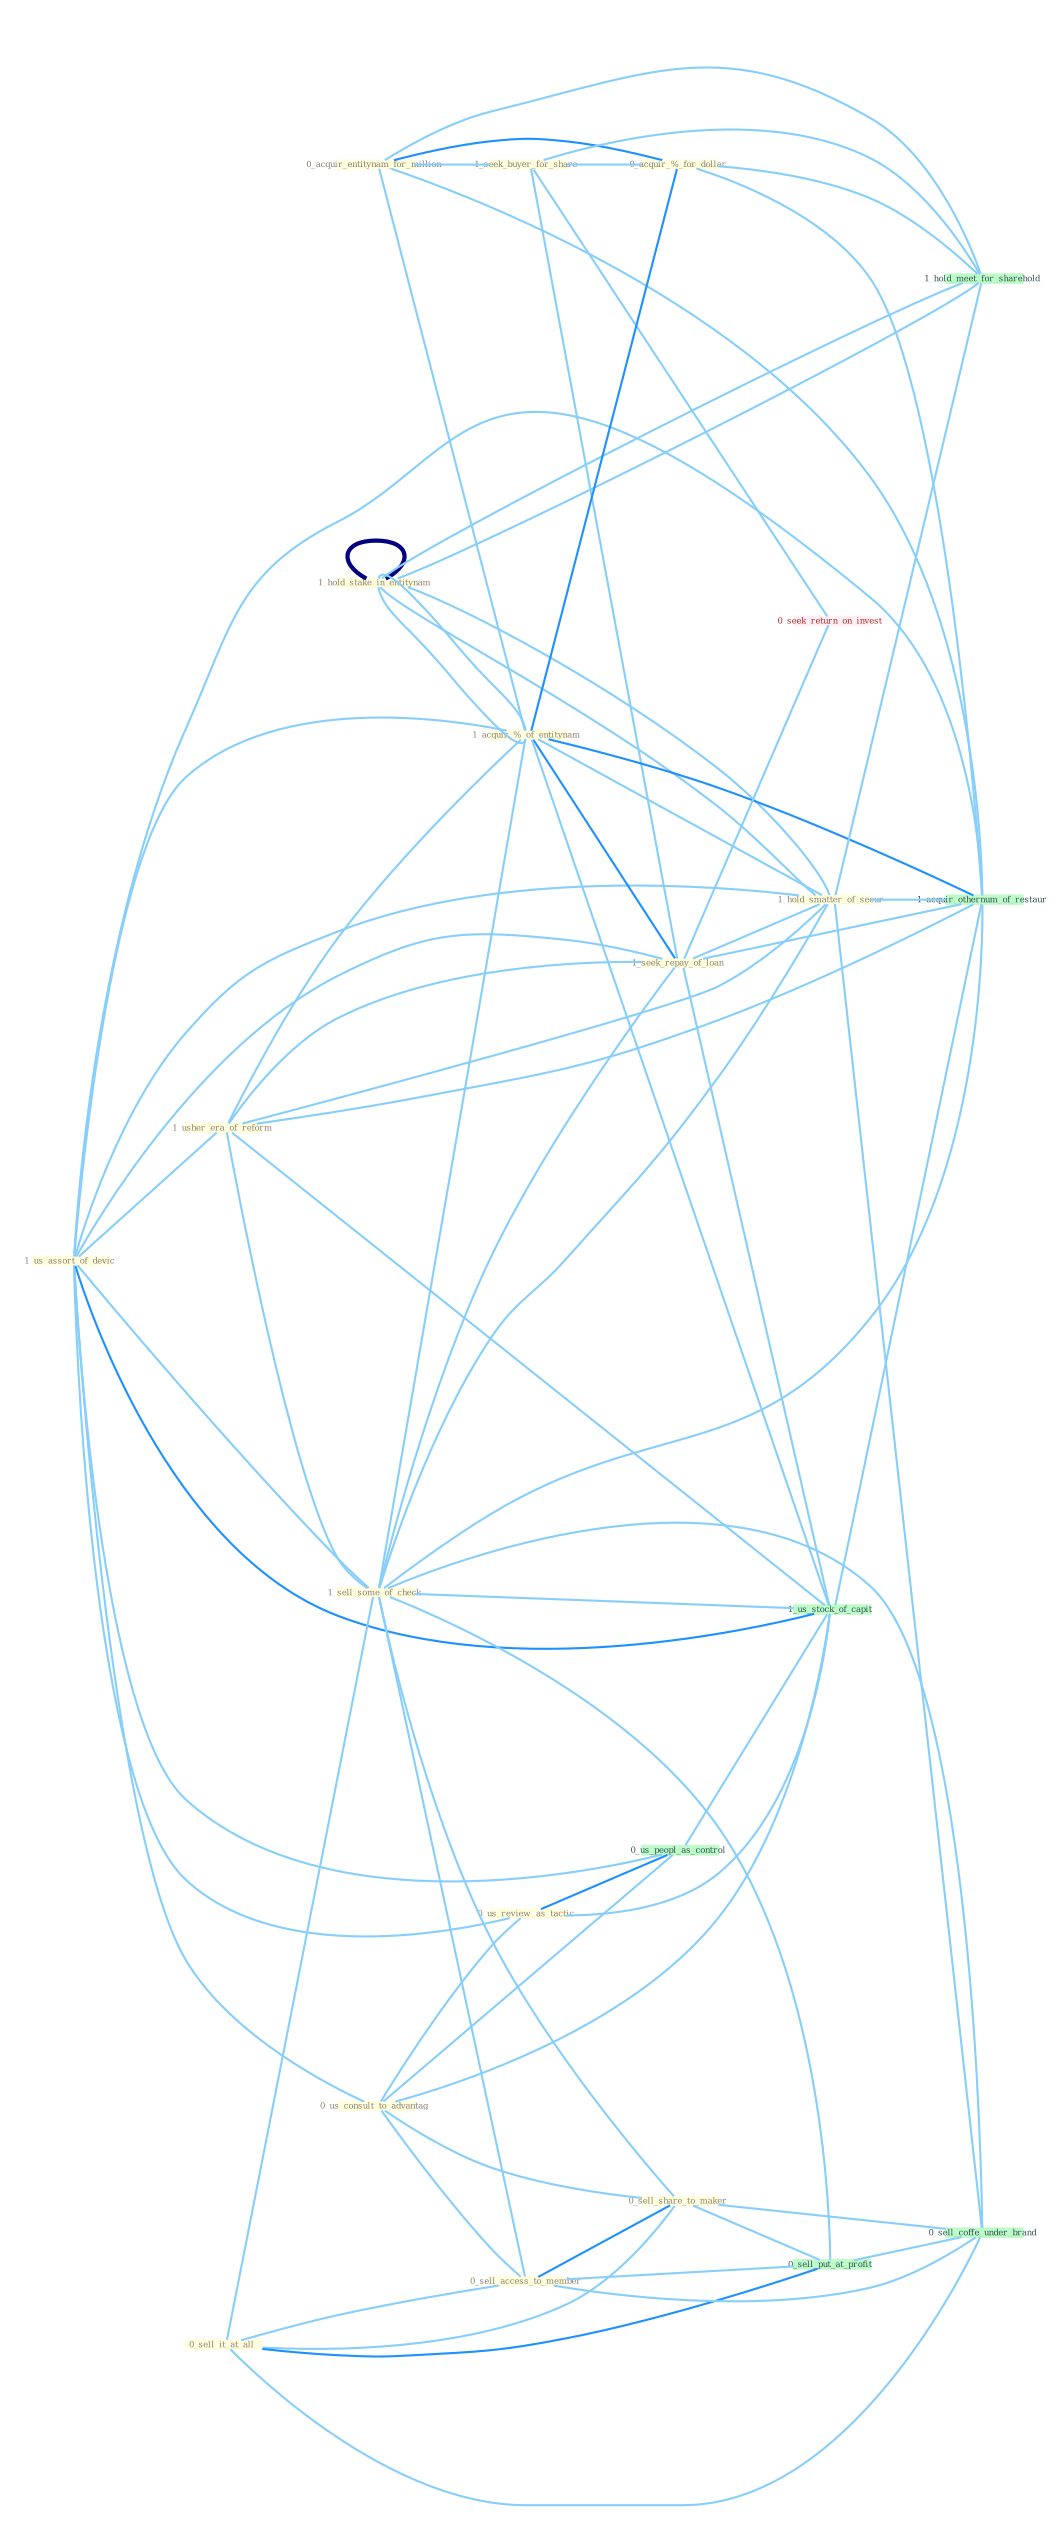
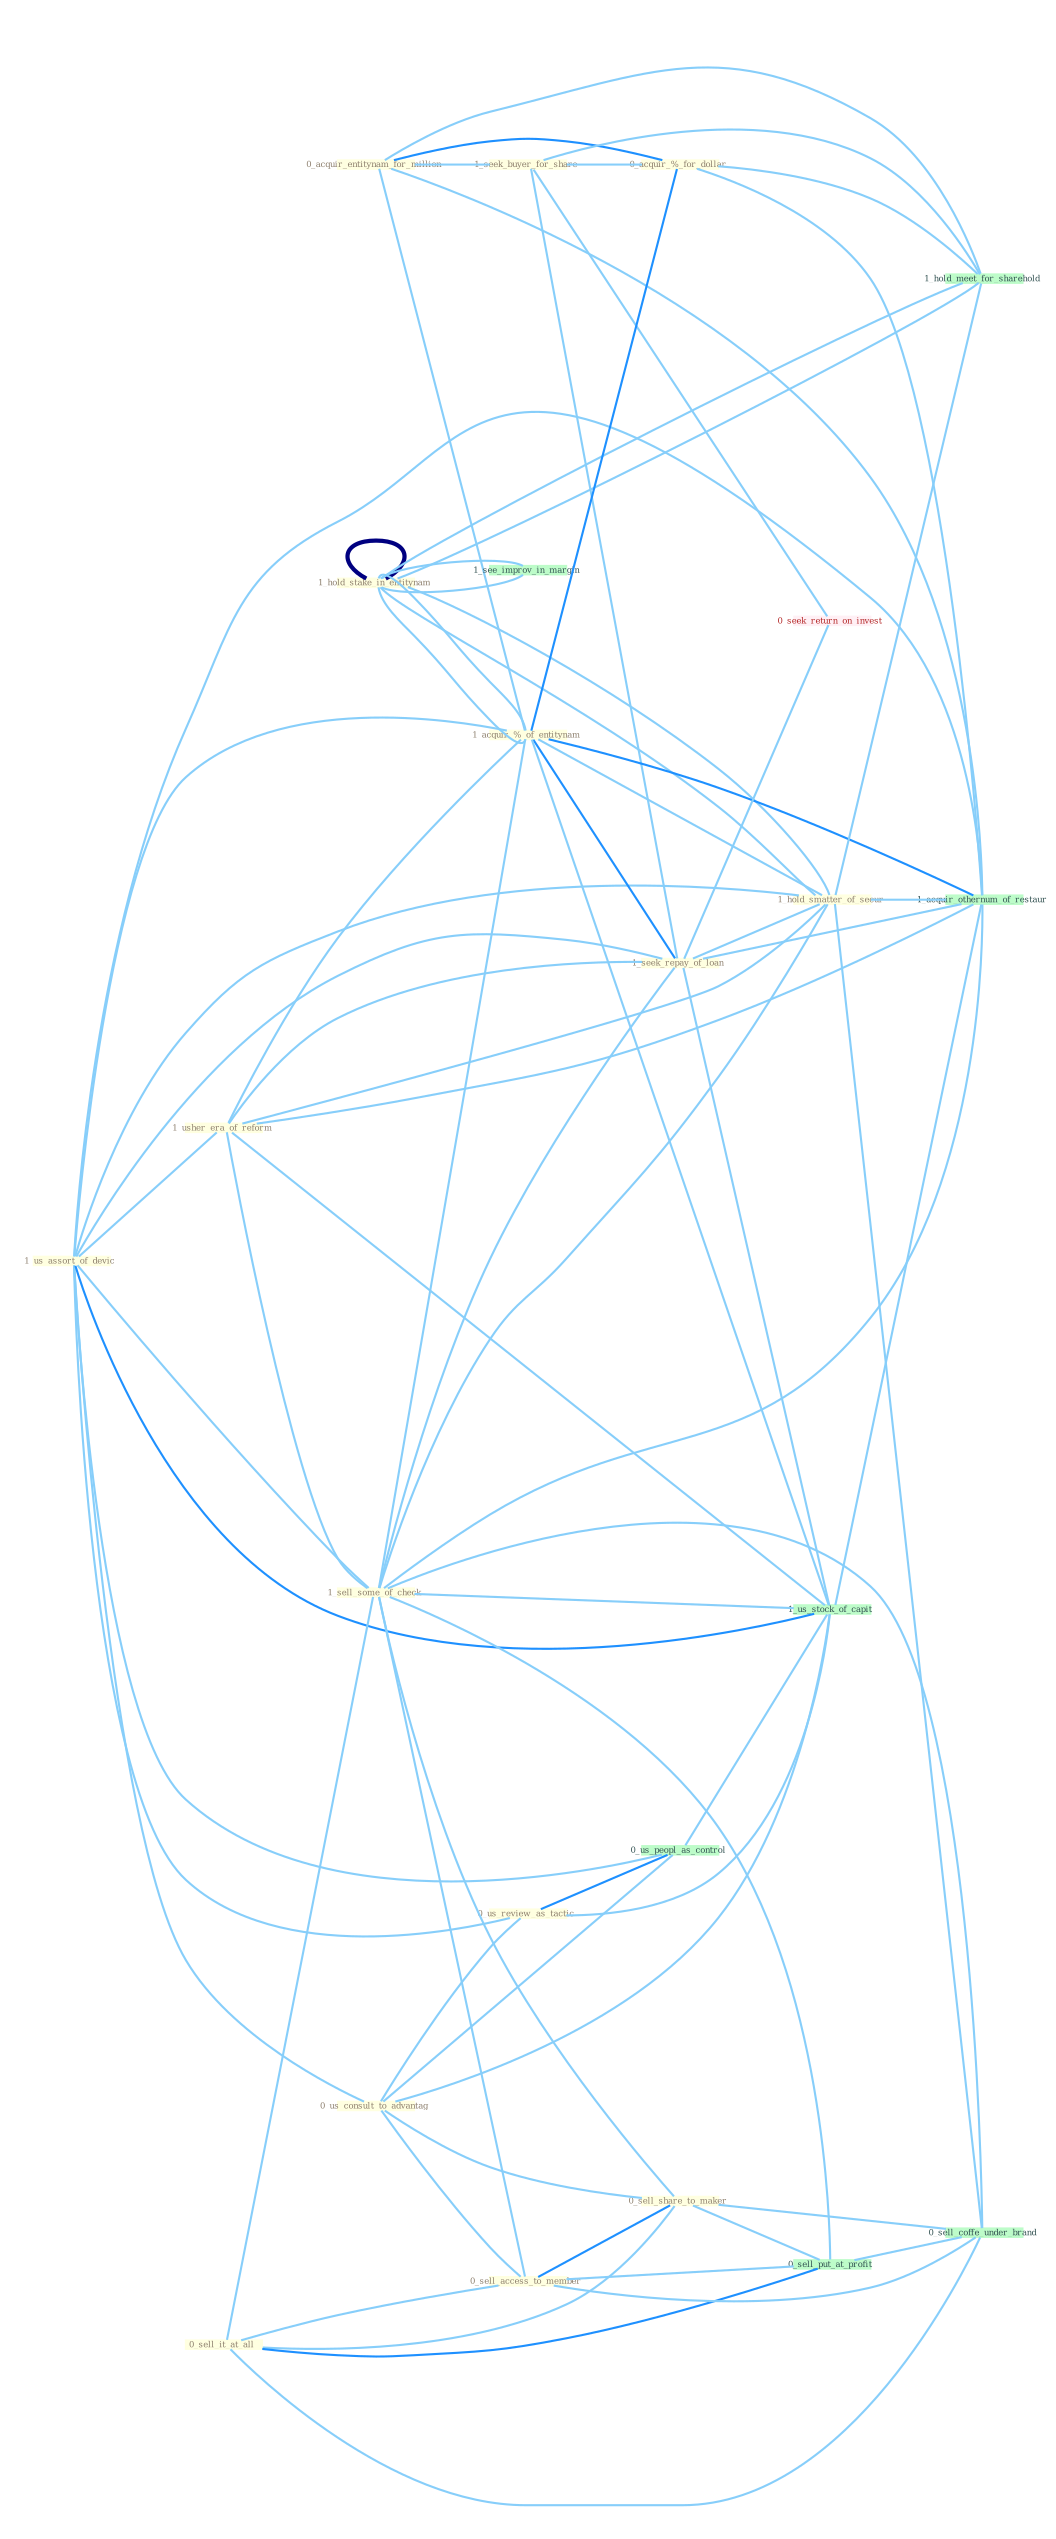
none -> (528, 570)
